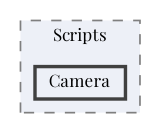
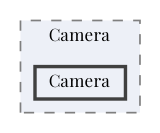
(80, 37) -> (80, 37)
